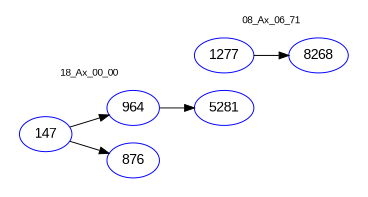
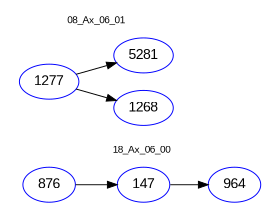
(271, 21) -> (96, 21)
(319, 55) -> (144, 108)
(89, 73) -> (142, 150)
(173, 108) -> (92, 70)
(85, 146) -> (91, 185)
